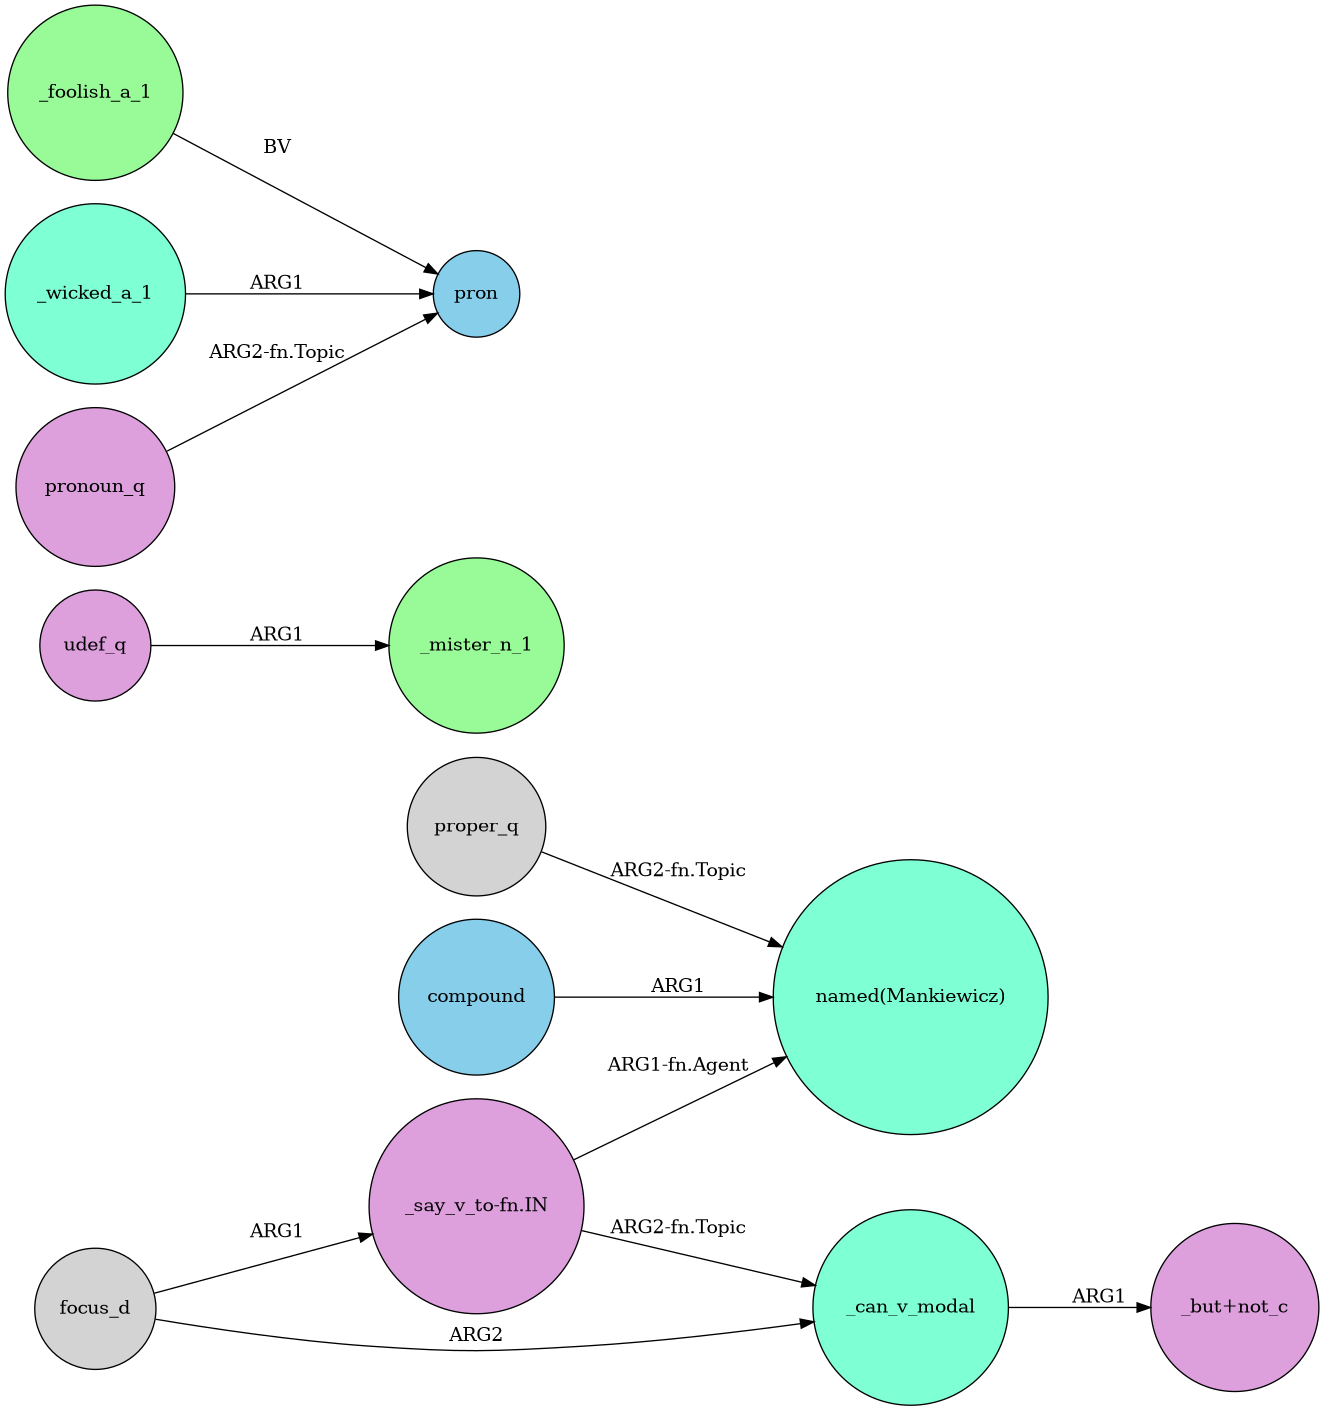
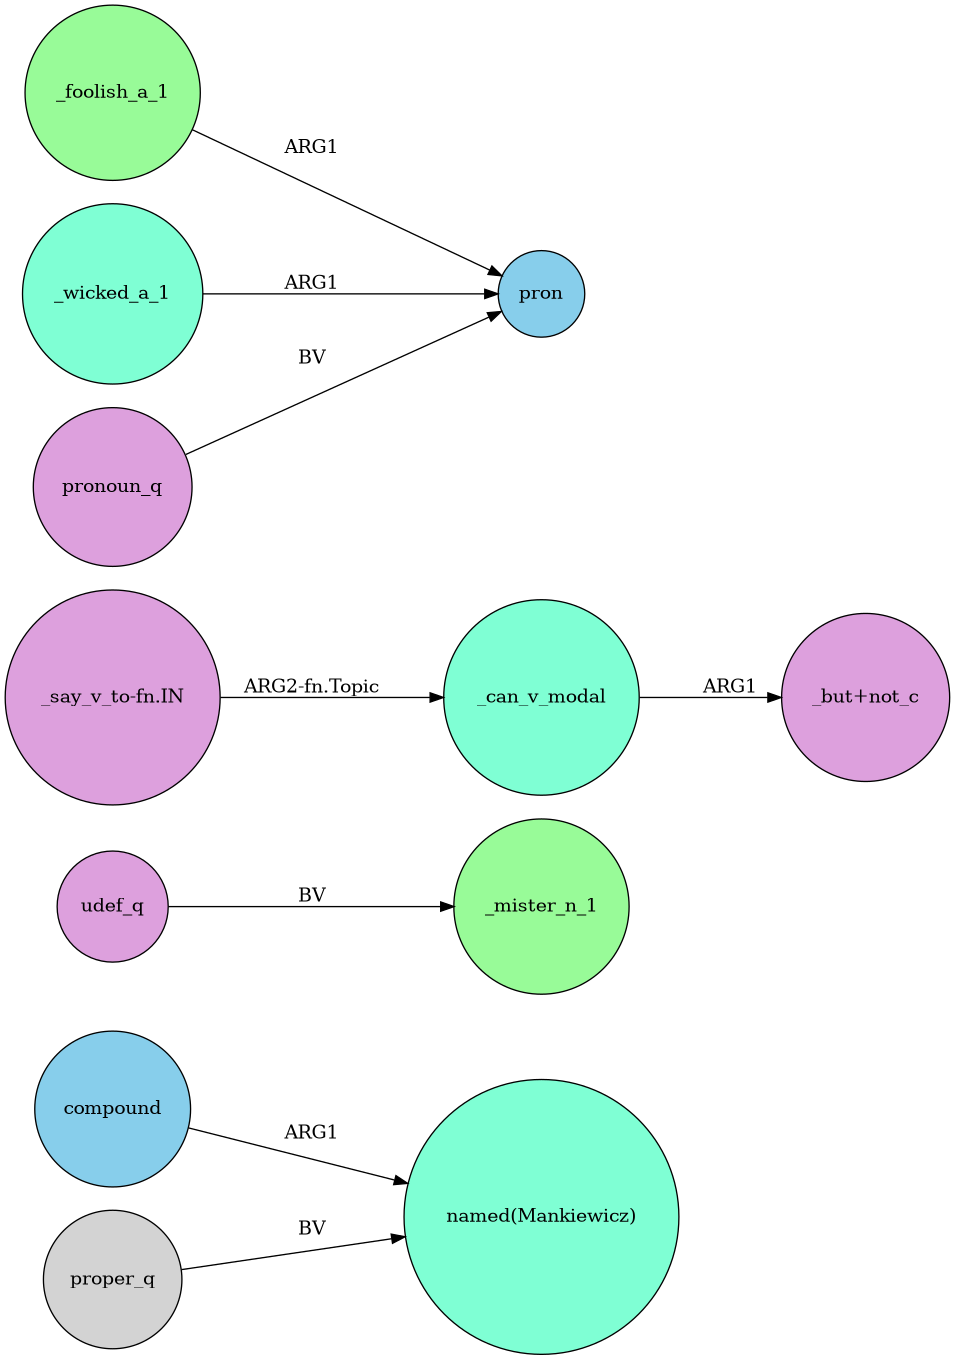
(277, 148) -> (312, 148)
(277, 353) -> (312, 359)
(277, 636) -> (312, 897)
(678, 871) -> (312, 1230)
(674, 1111) -> none
(95, 1309) -> none
